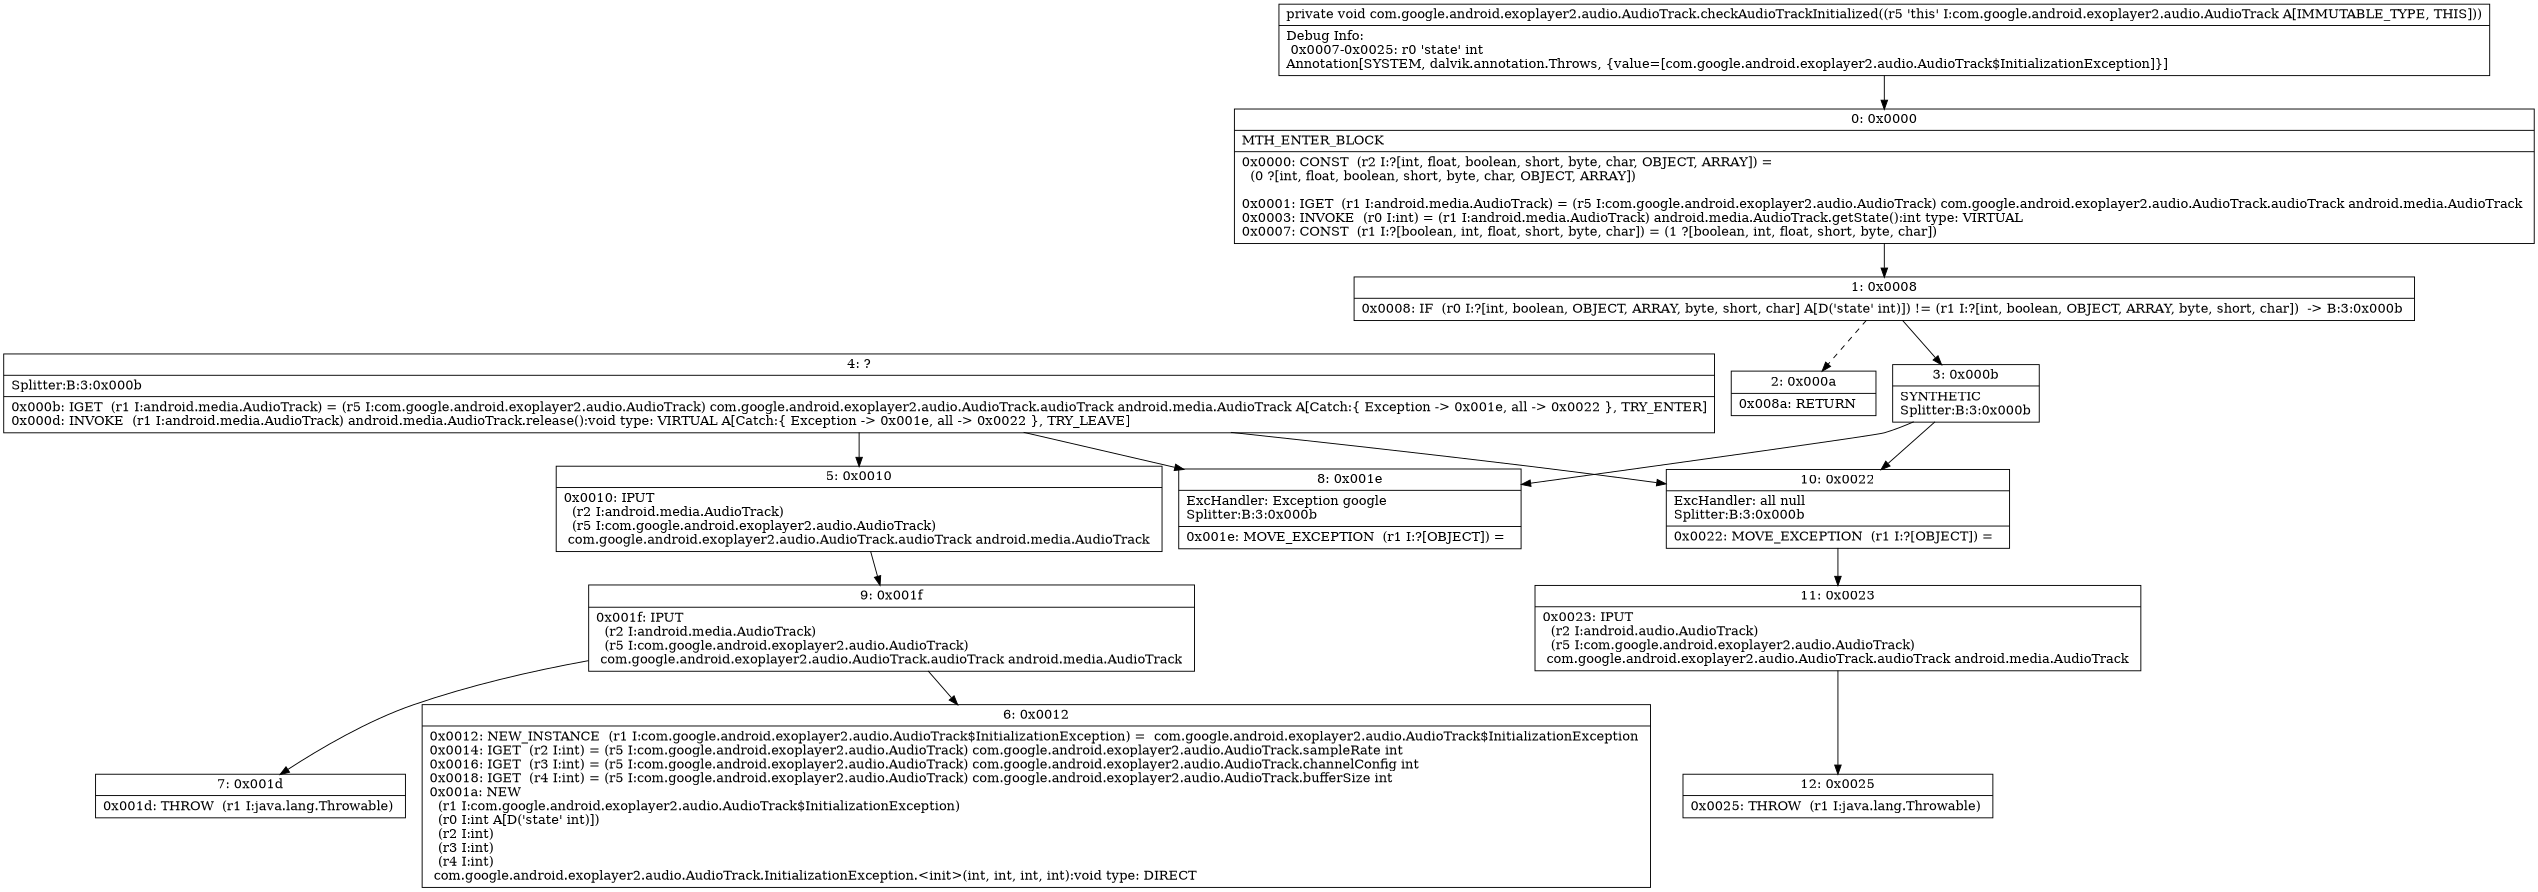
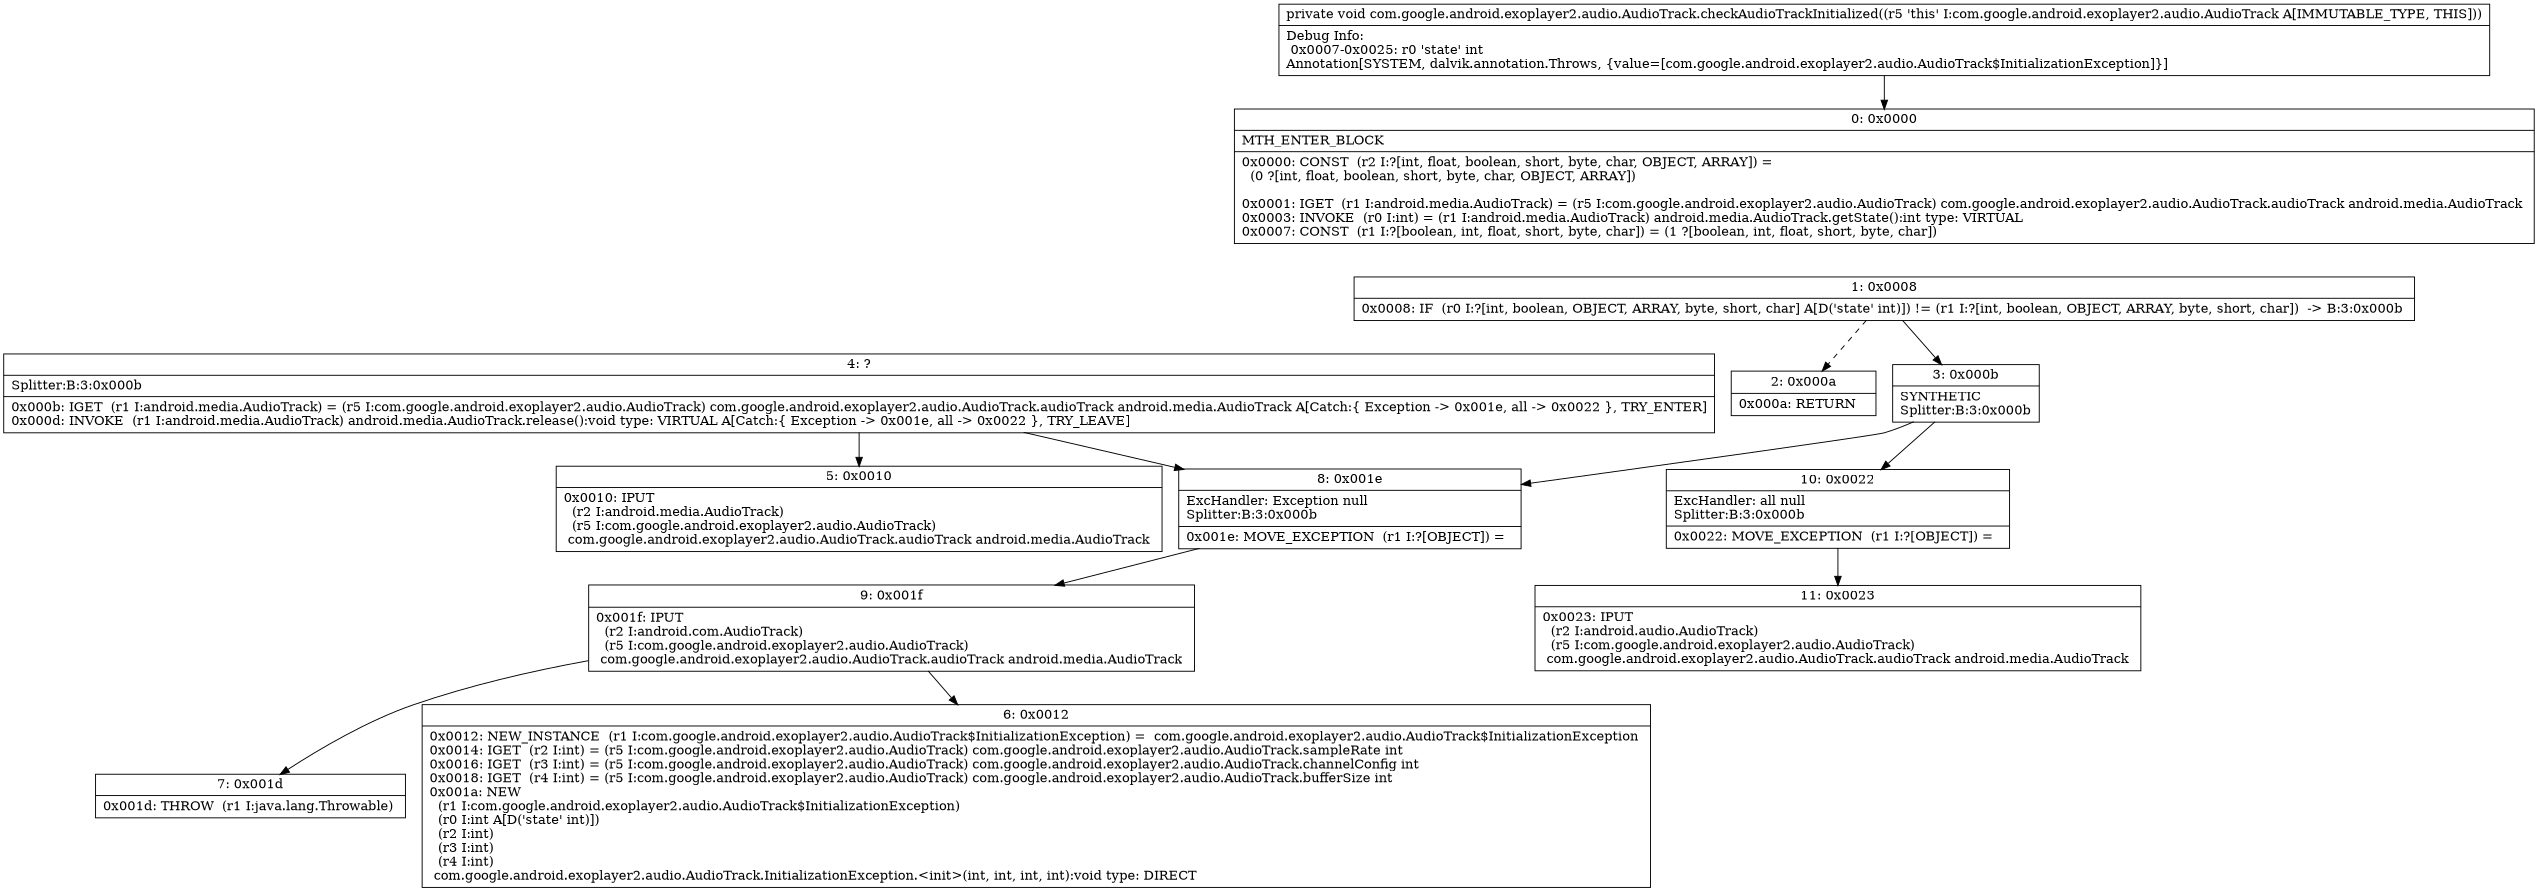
(1884, 256) -> none
(1804, 404) -> (1804, 404)
(1444, 456) -> none
(1287, 501) -> (1277, 501)
(874, 564) -> (1132, 566)
(707, 632) -> (700, 632)
(1838, 796) -> none
